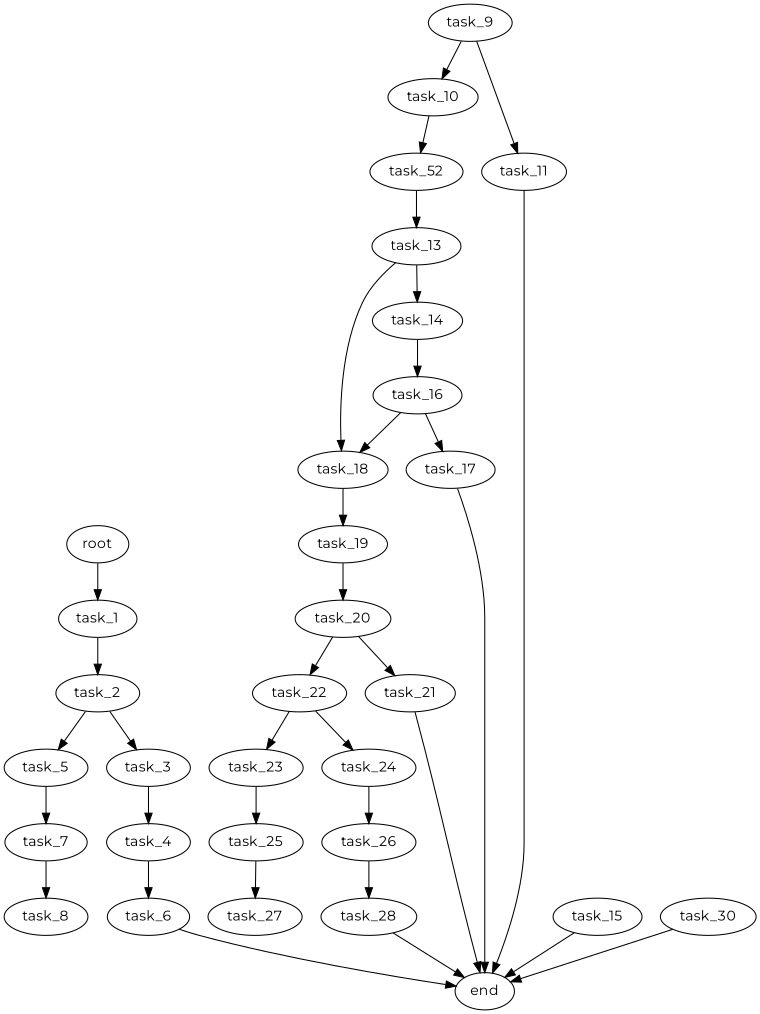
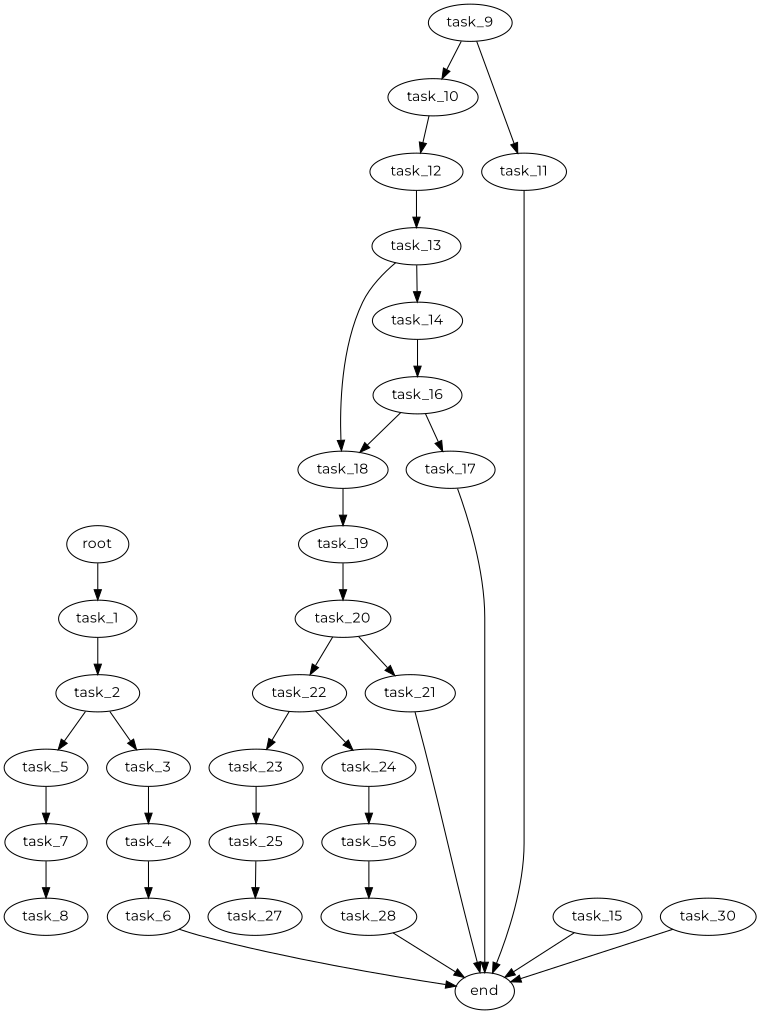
(416, 172) -> (416, 172)
(369, 842) -> (369, 842)
